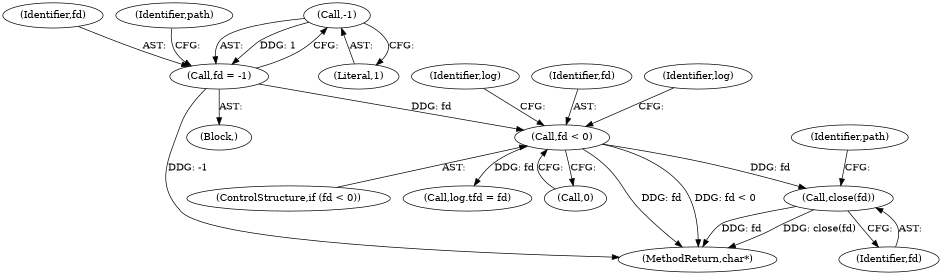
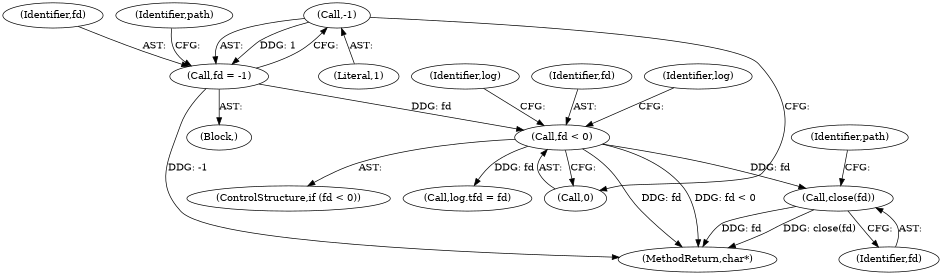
(385, 38) -> (705, 46)
(428, 167) -> (412, 150)
(552, 168) -> (552, 168)
